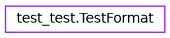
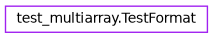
(85, 19) -> (106, 19)
